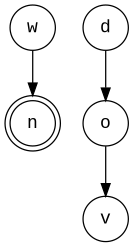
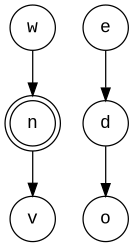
none -> (106, 28)
(106, 165) -> (33, 167)
